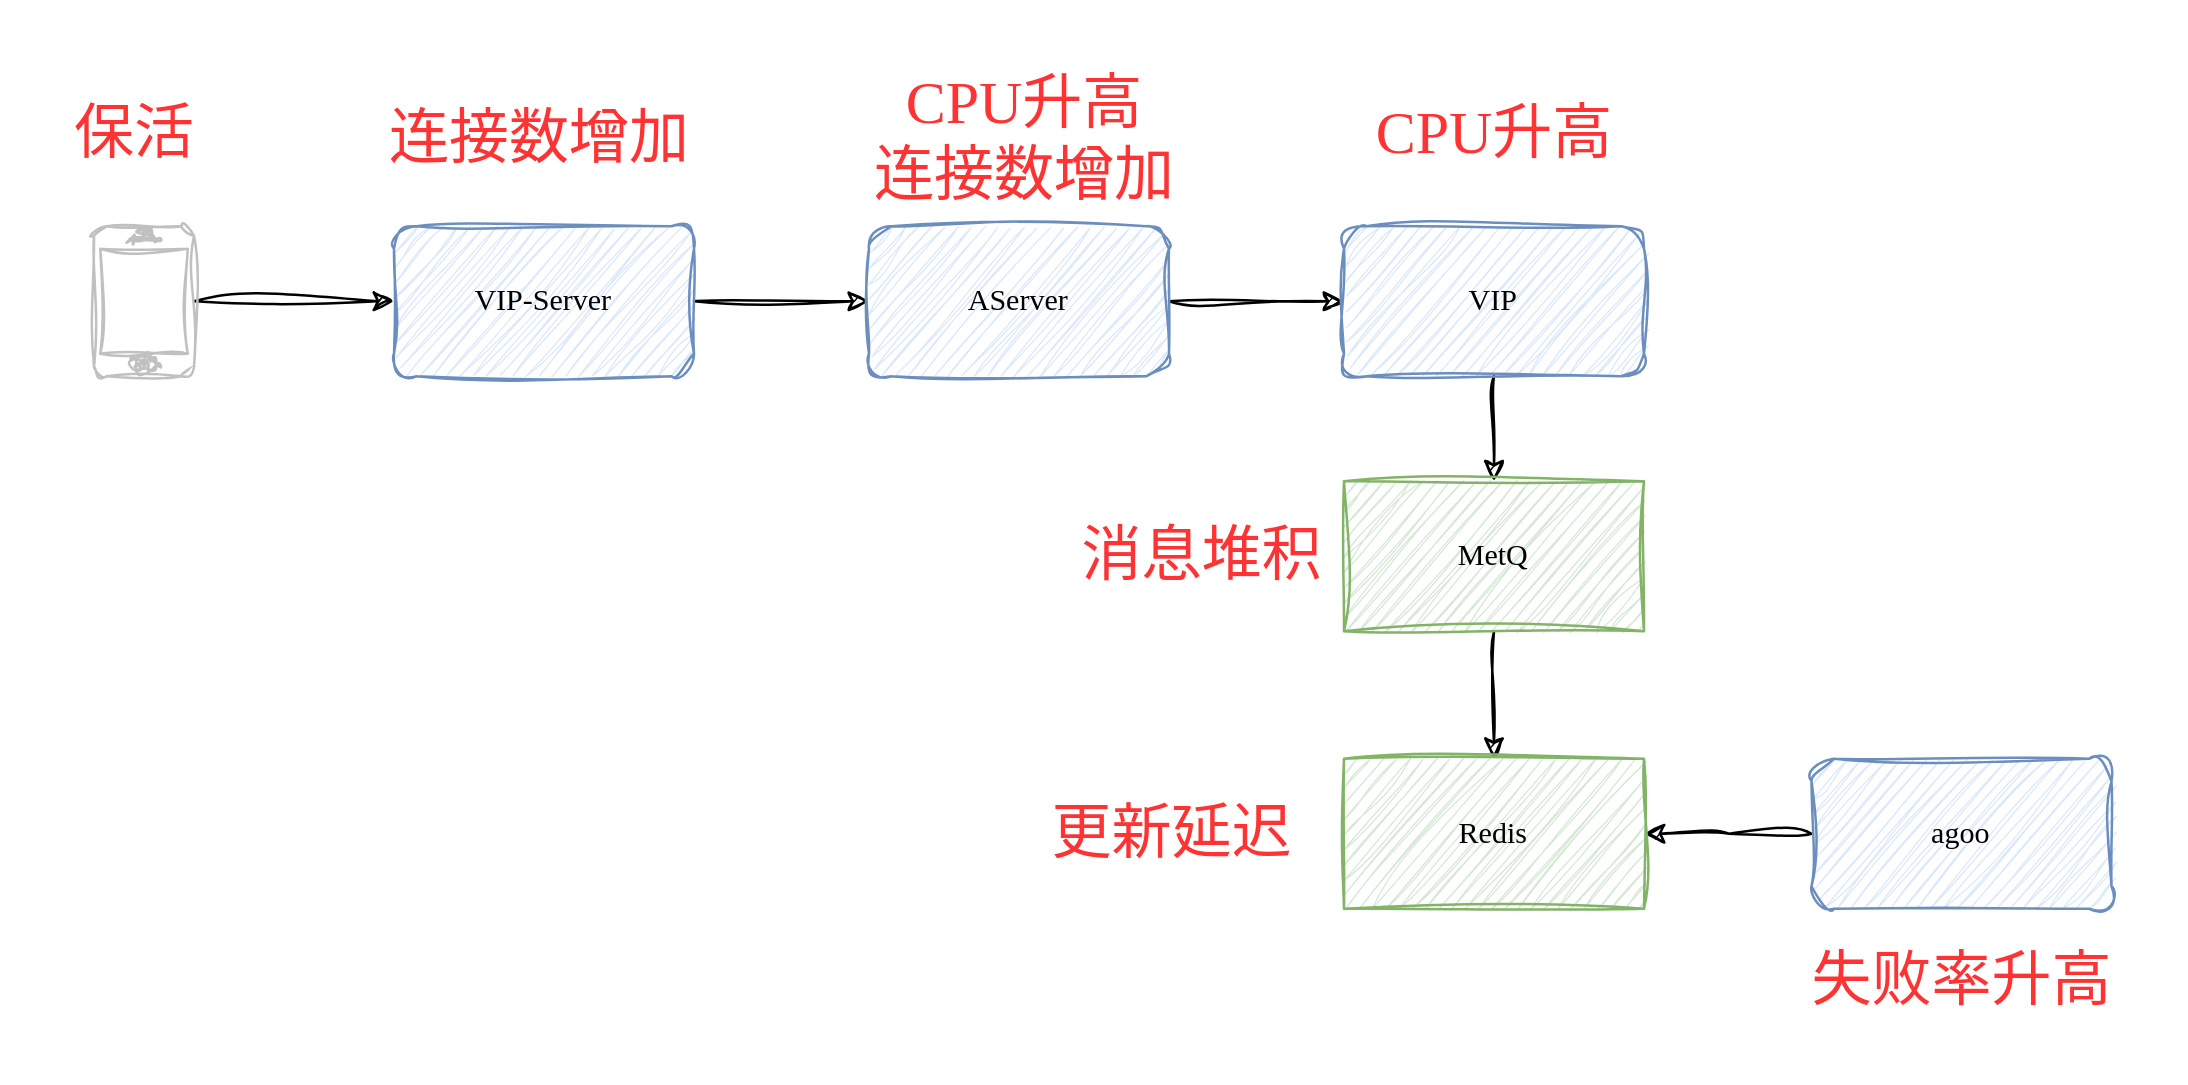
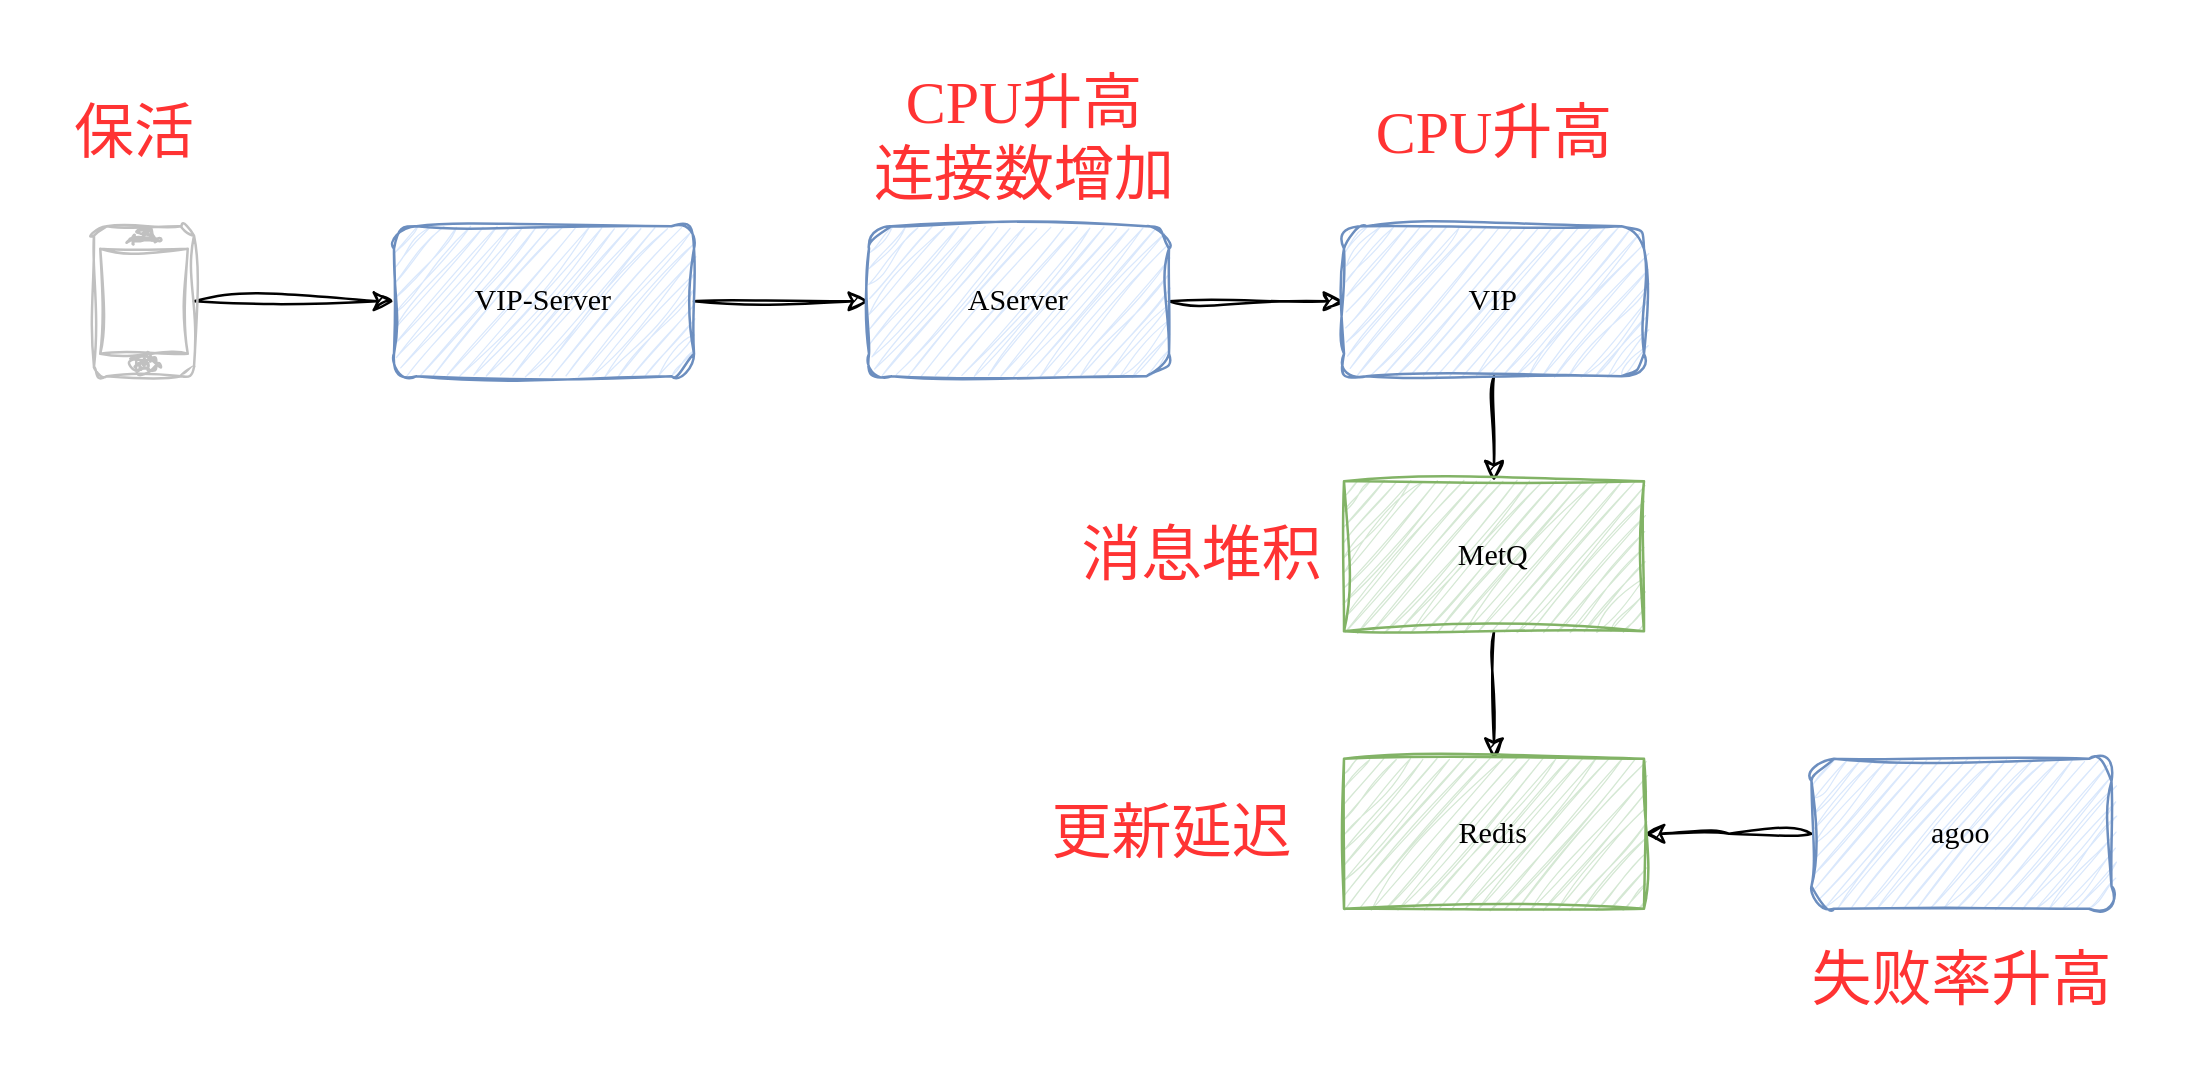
(539, 138) -> none
